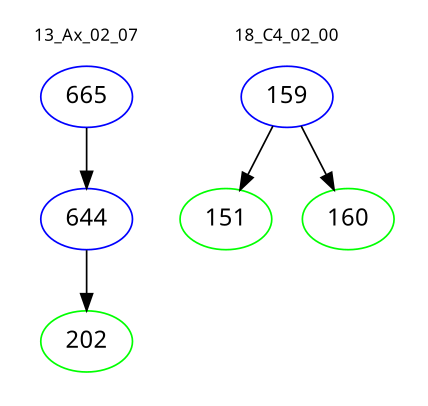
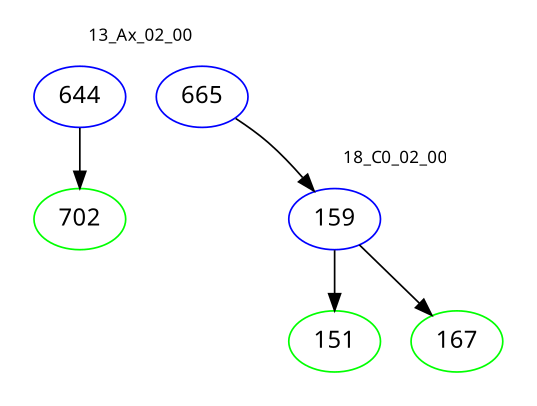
(87, 37) -> (141, 37)
(287, 37) -> (396, 159)
(87, 150) -> (286, 159)
(348, 219) -> (457, 341)
(87, 341) -> (80, 219)
